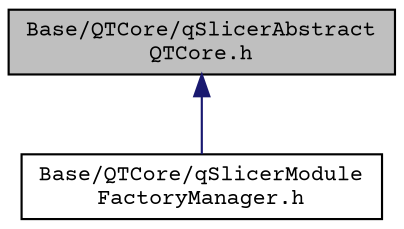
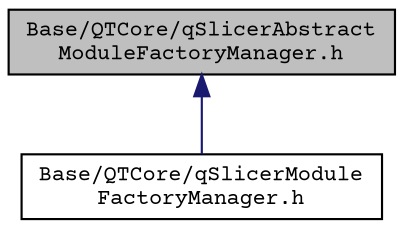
(202, 42) -> (202, 42)
